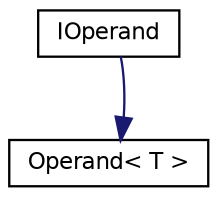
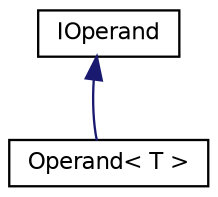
(124, 87) -> (93, 110)
